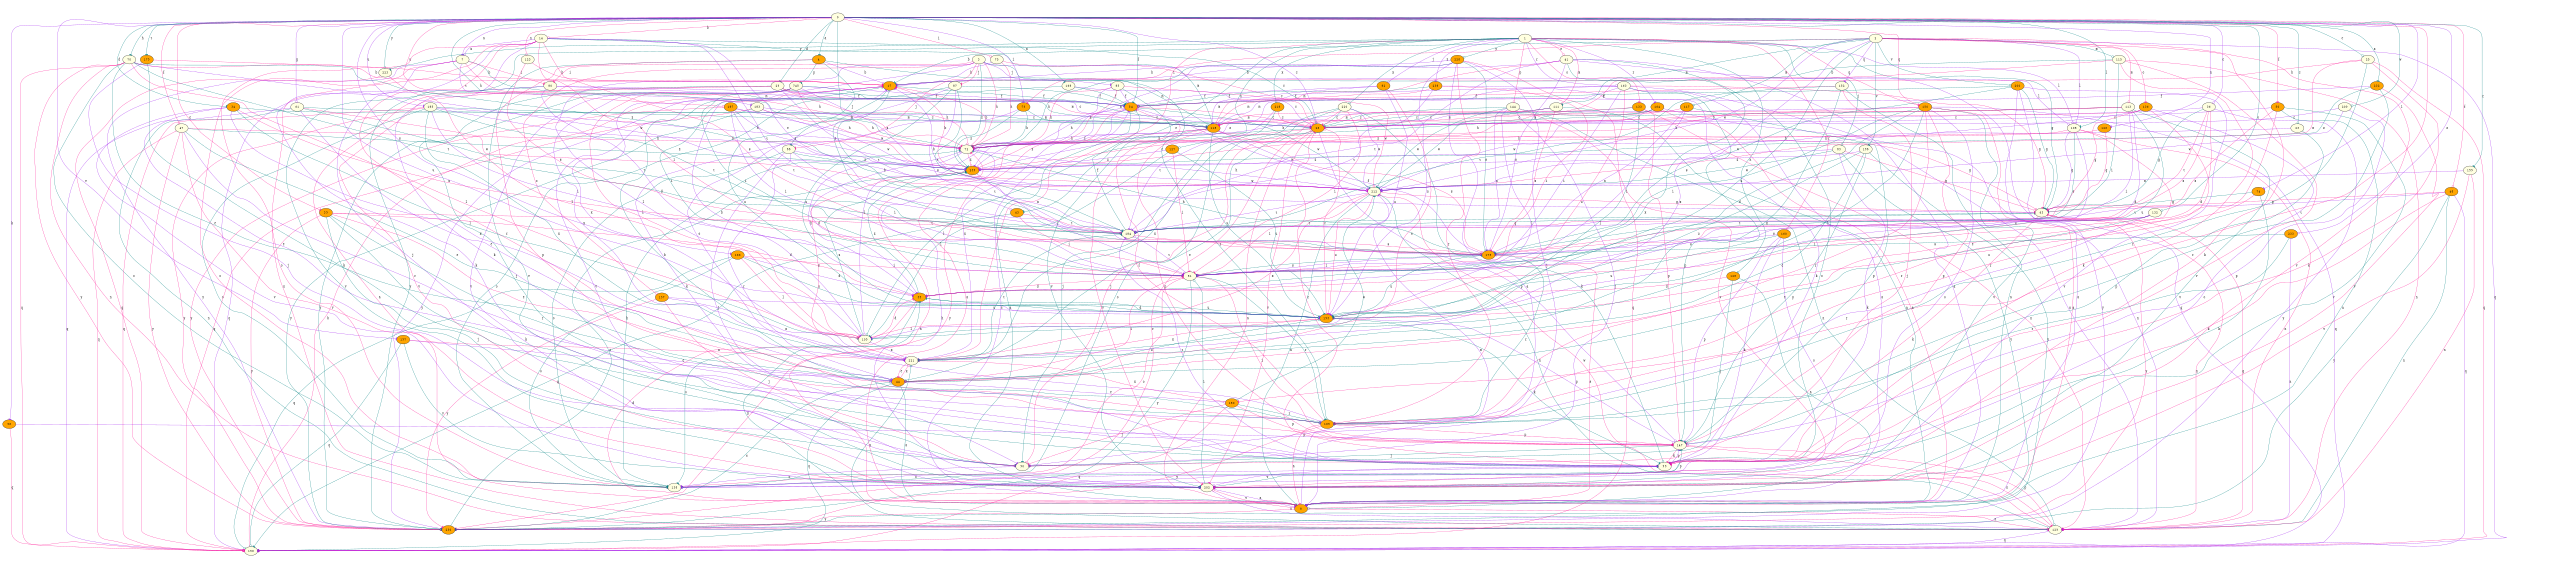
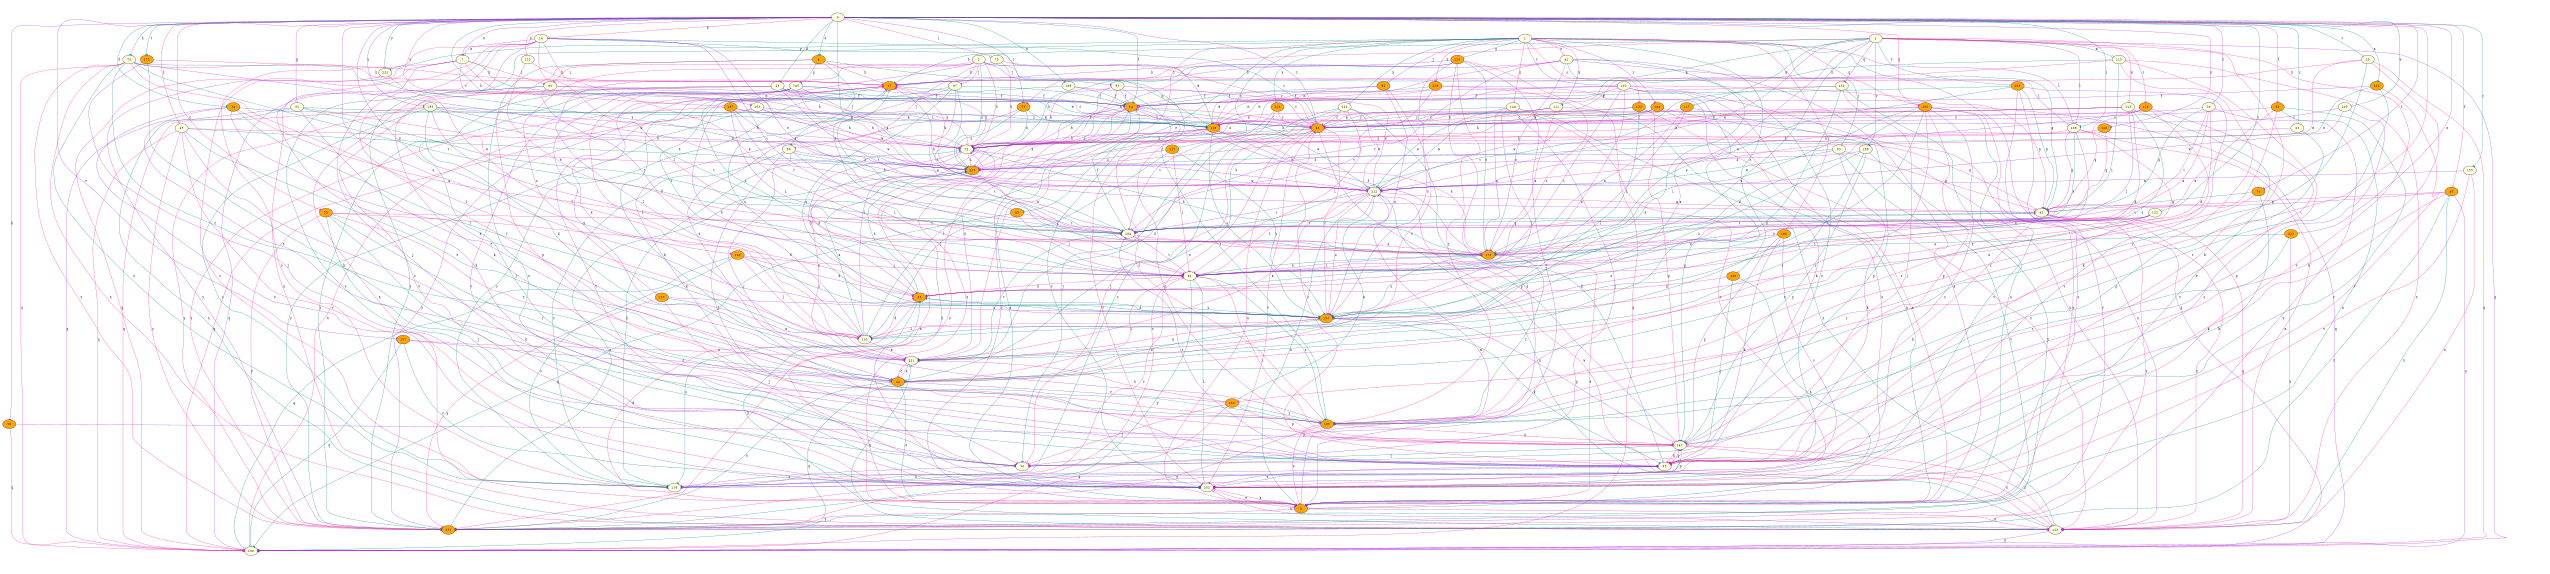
(1059, 105) -> (1059, 105)
(1603, 180) -> (1603, 180)
